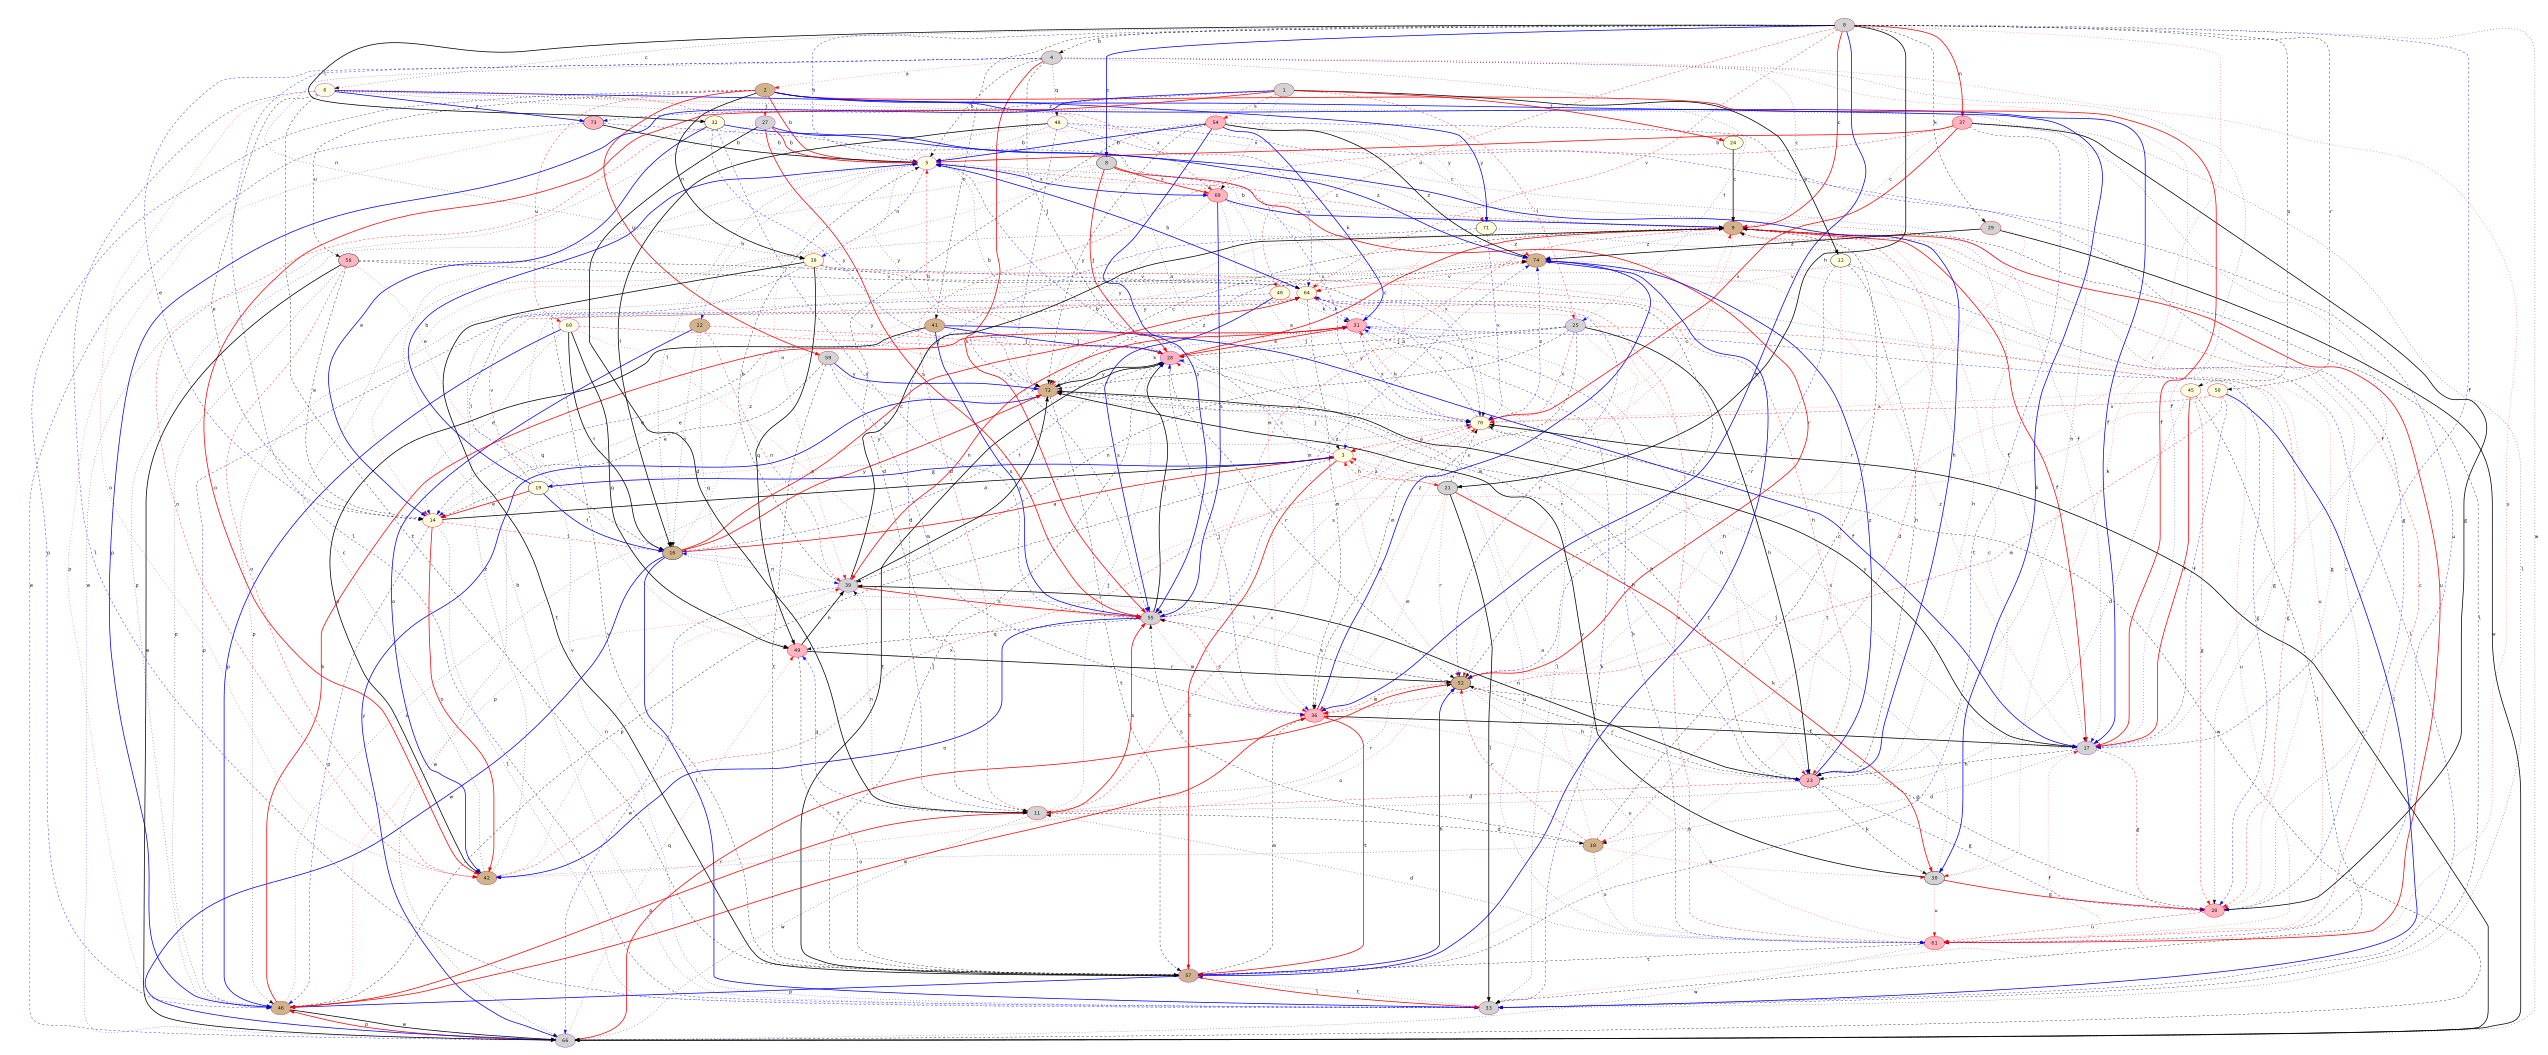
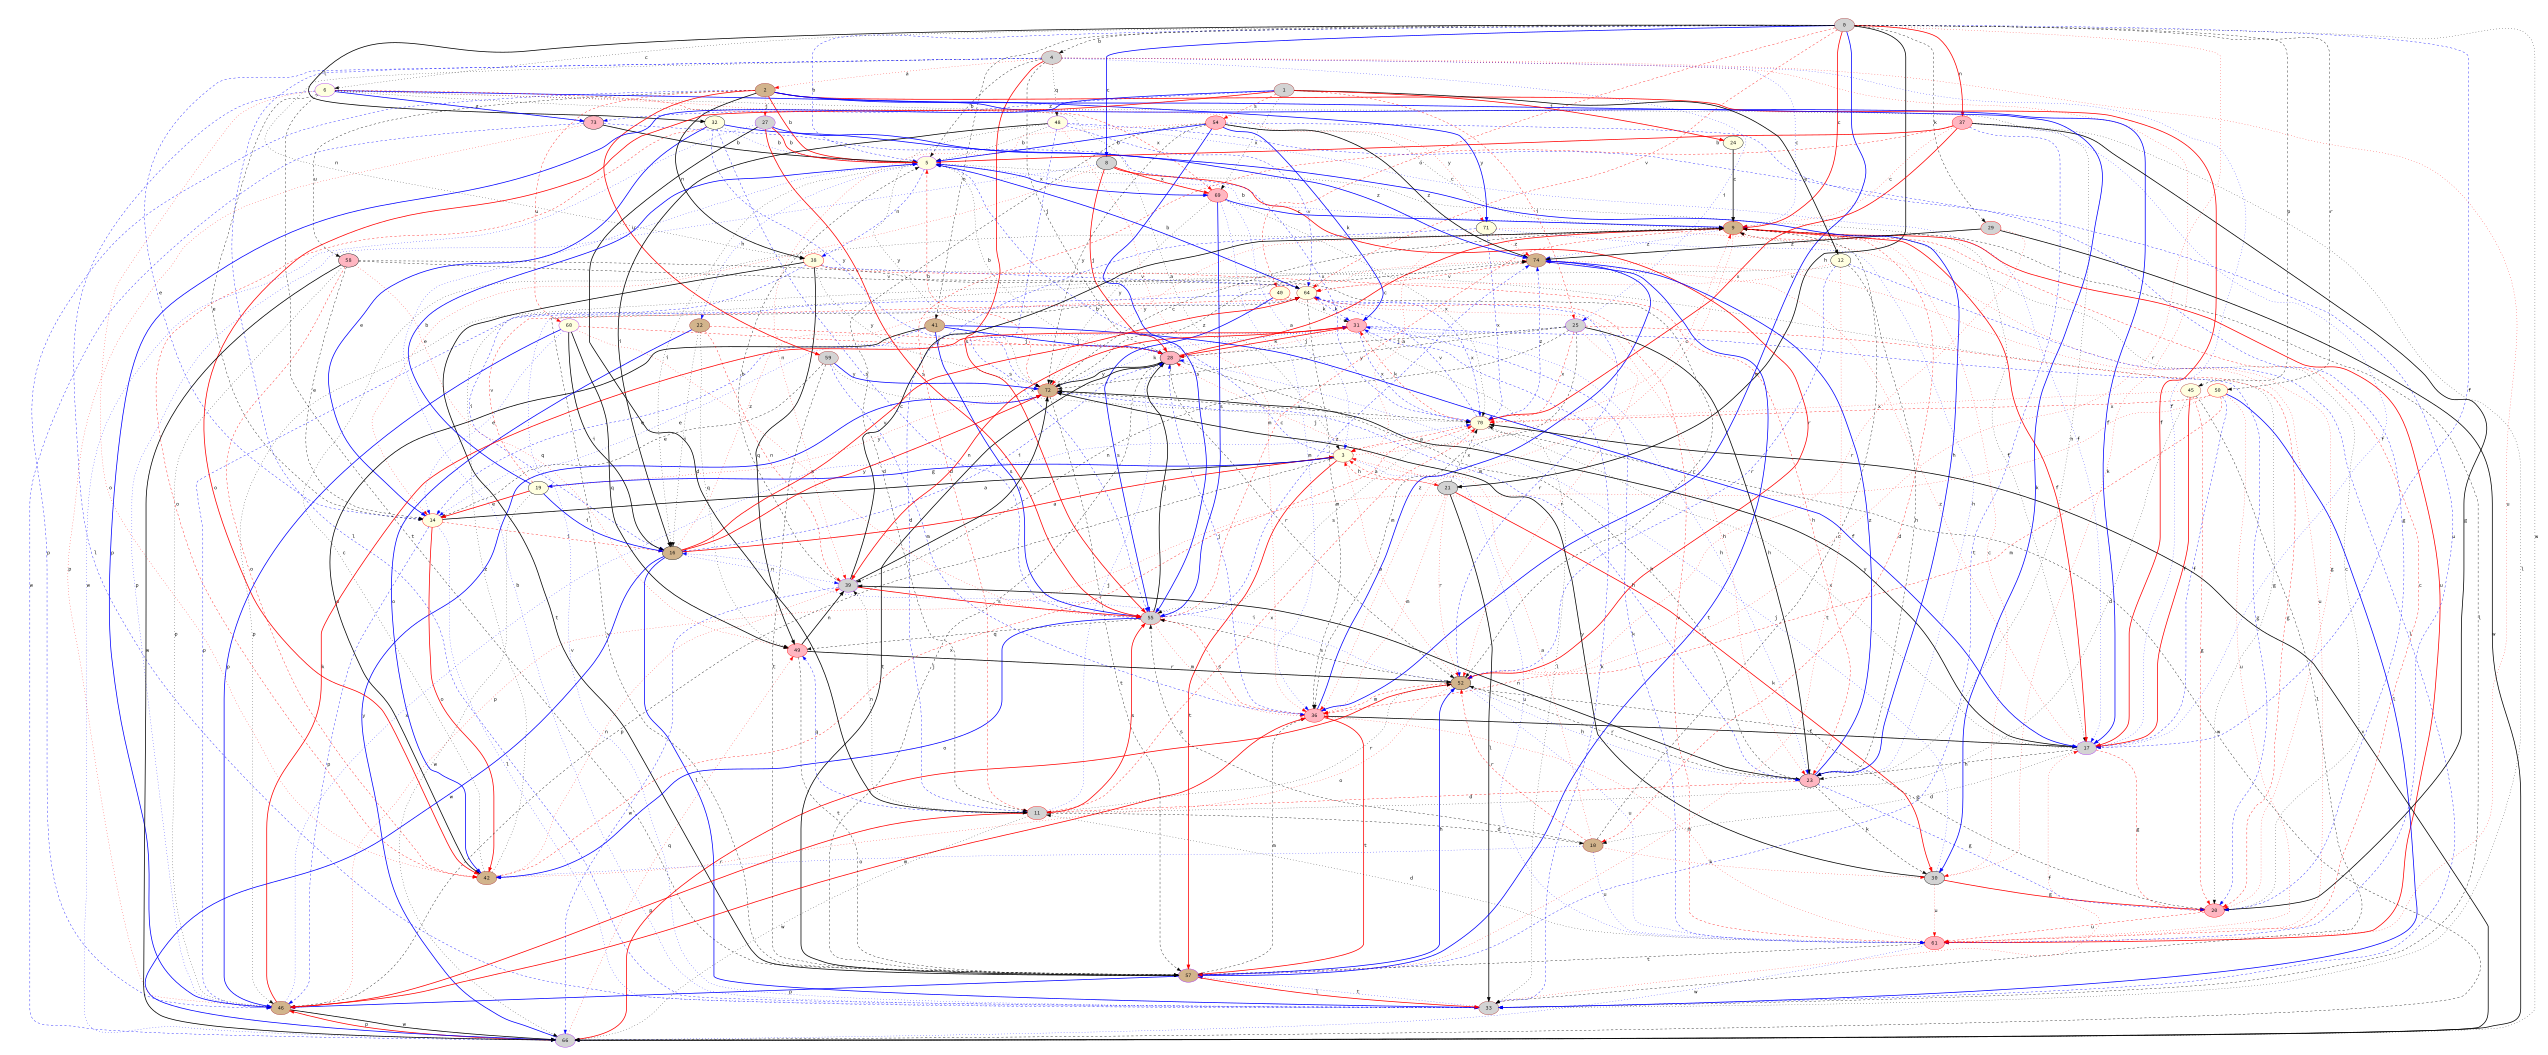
(1328, 201) -> none
(1170, 358) -> (1170, 358)
